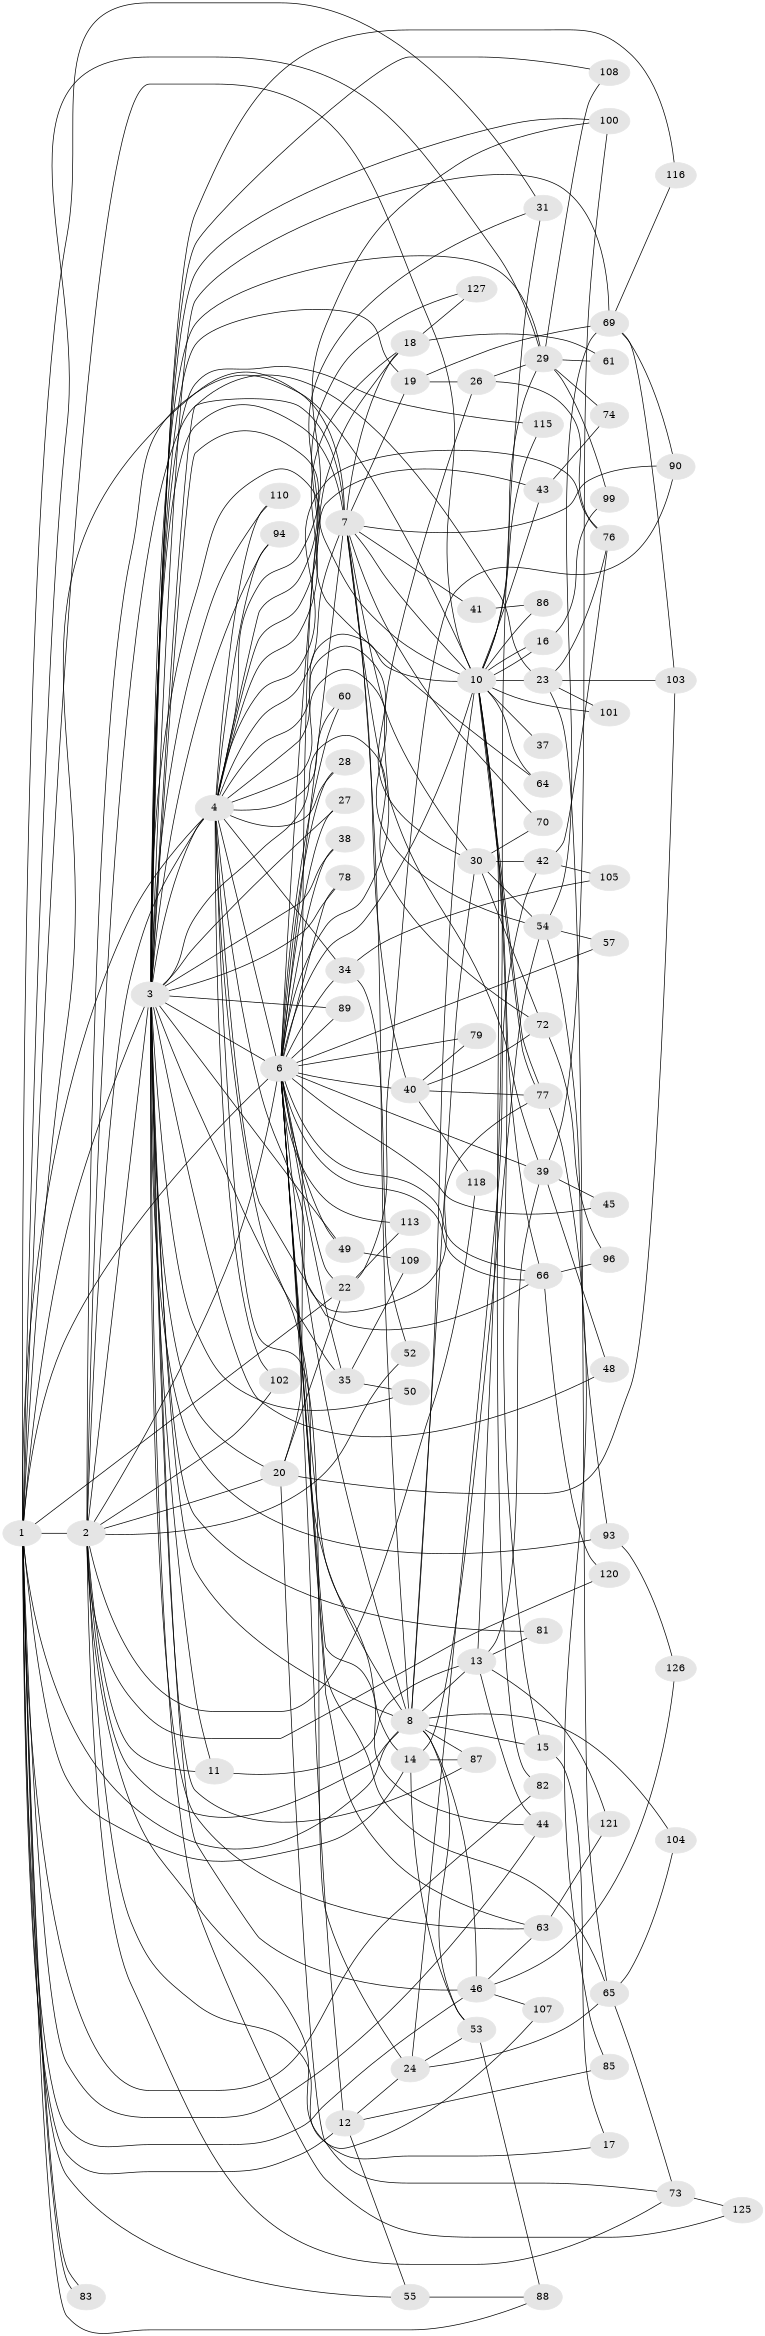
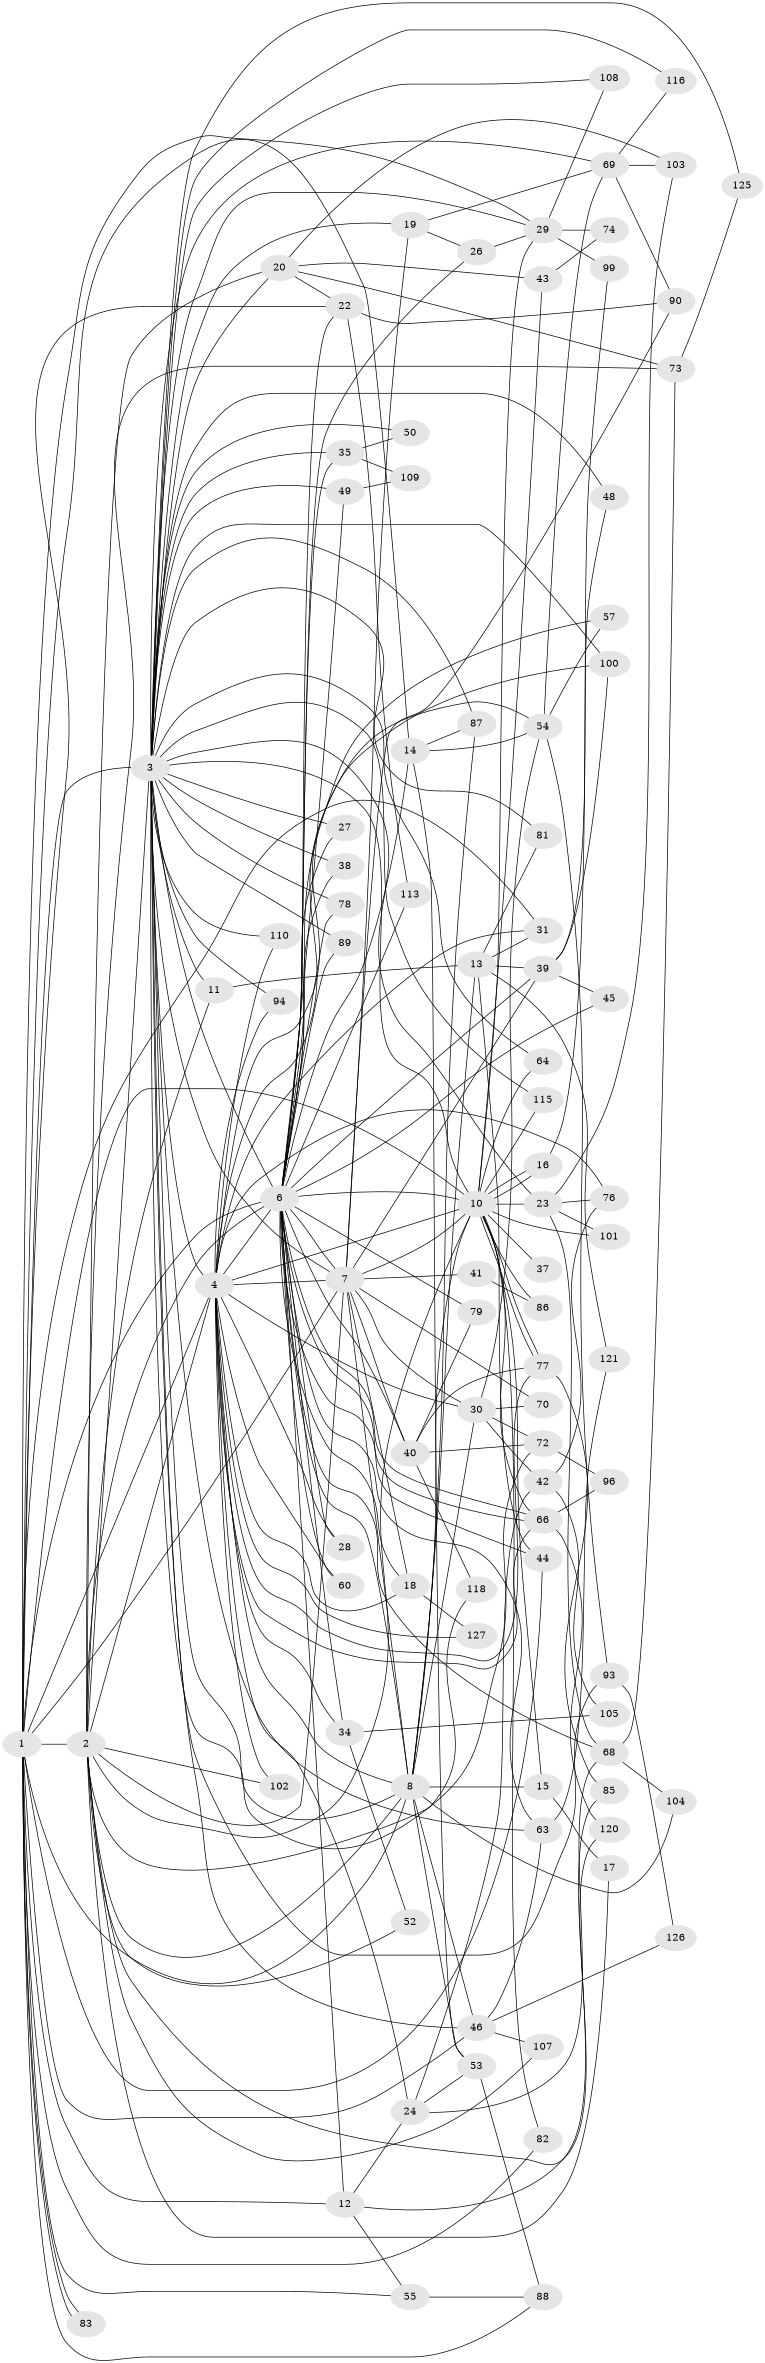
(609, 362) -> none
(578, 430) -> none
(609, 1994) -> (609, 1753)
